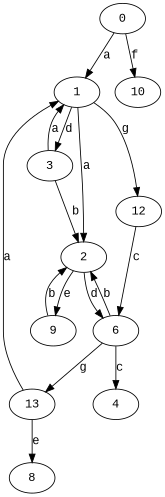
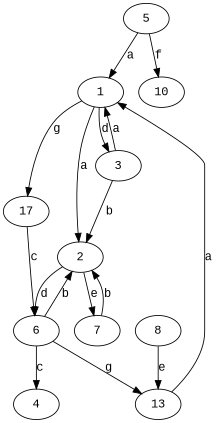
(123, 19) -> (146, 19)
(139, 211) -> (26, 211)
(53, 331) -> (97, 331)
(32, 437) -> (158, 363)
